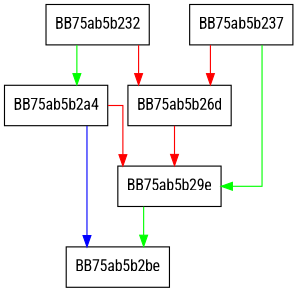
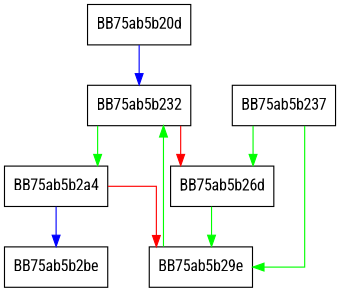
none -> (139, 25)
(210, 59) -> (253, 140)
(175, 140) -> (212, 221)
(144, 221) -> (163, 192)
